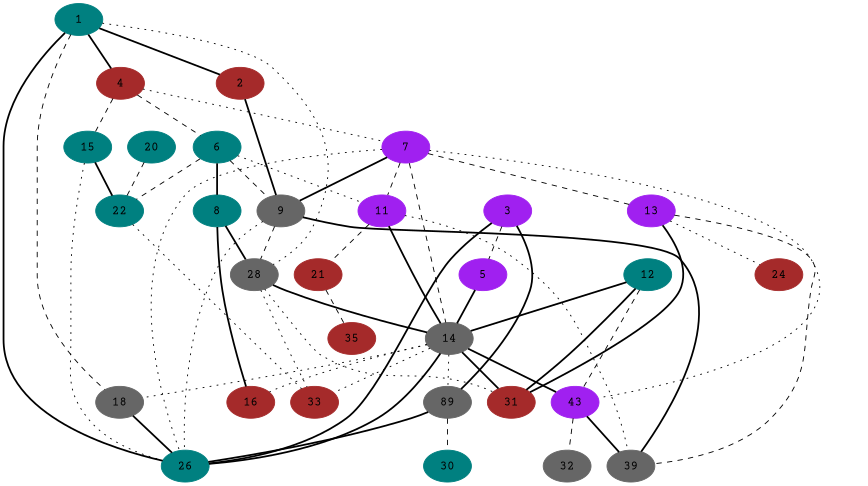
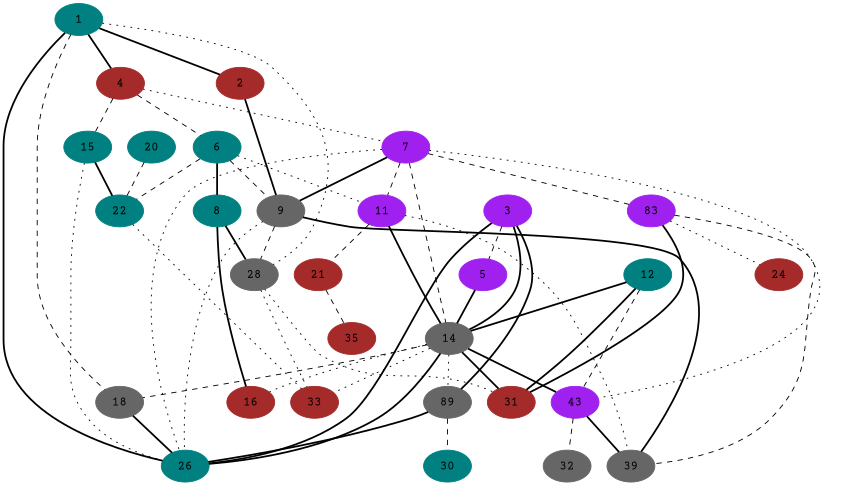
(651, 211) -> (651, 211)
(349, 311) -> (516, 288)
(292, 372) -> (292, 372)
